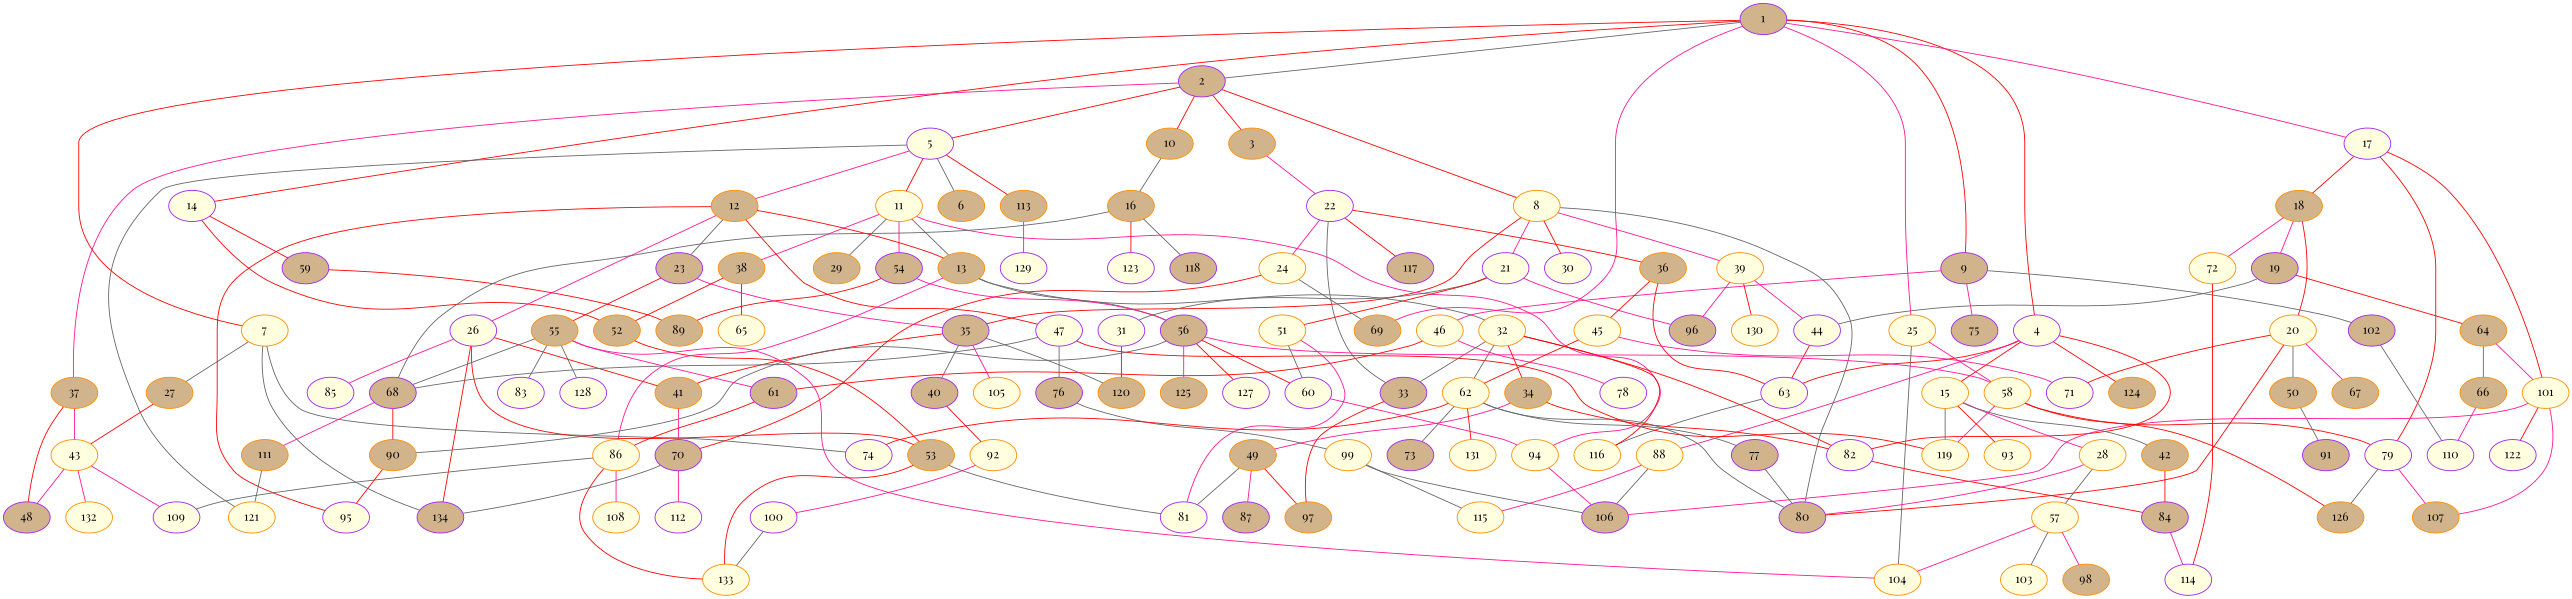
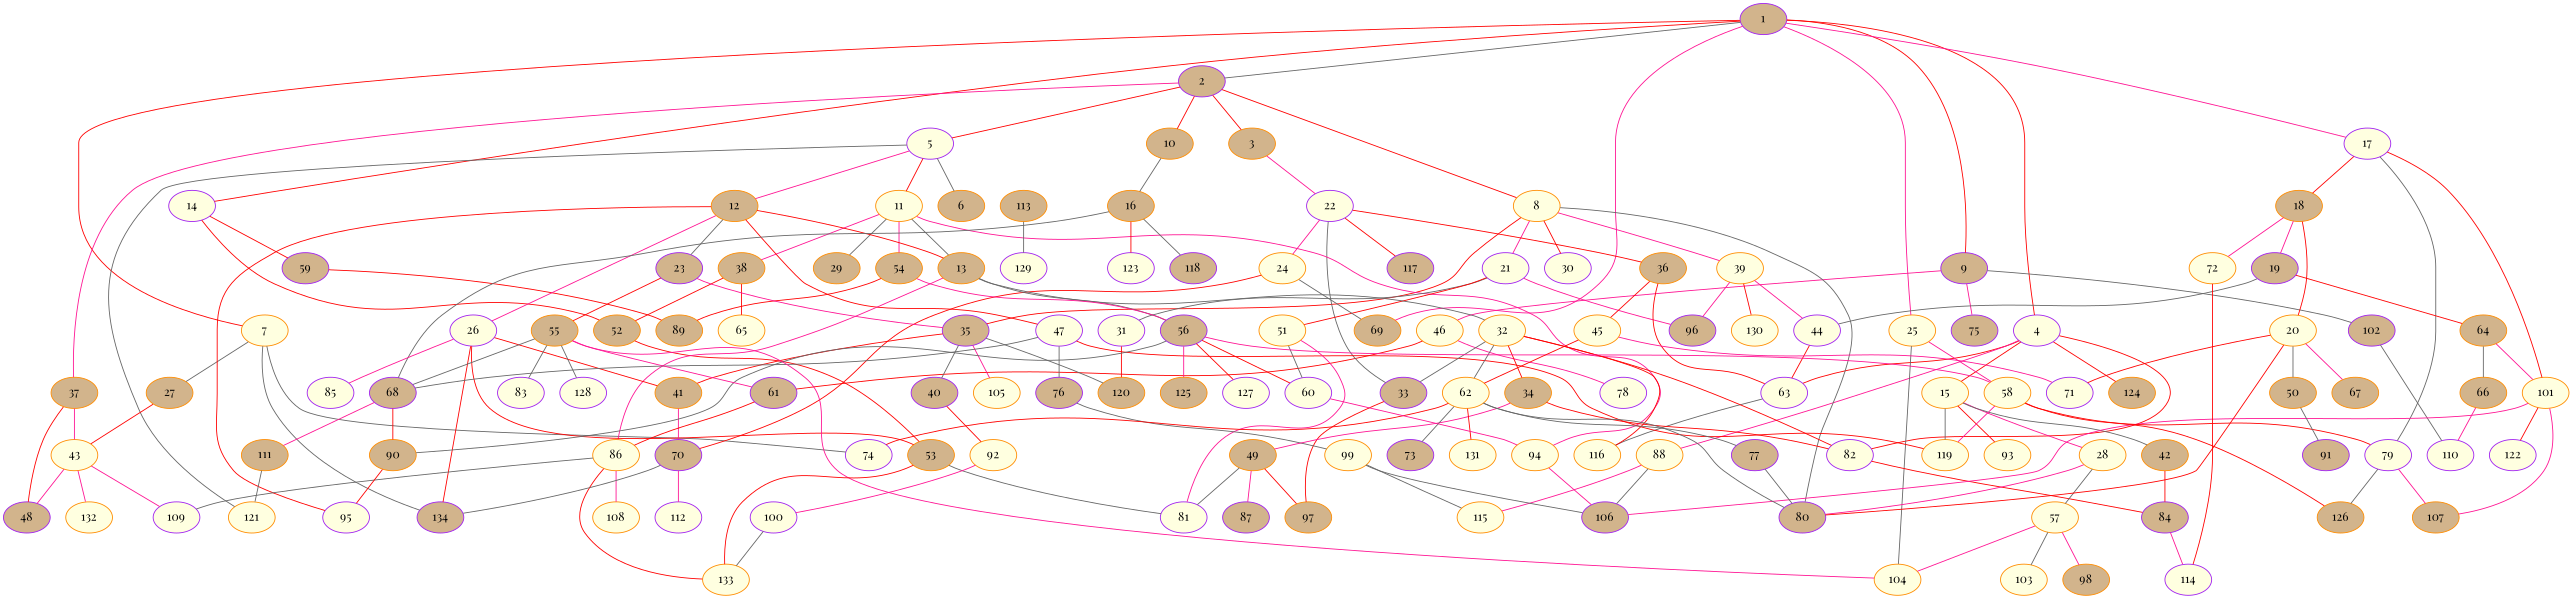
(977, 175) -> none
(1024, 232) -> (1024, 232)
(899, 268) -> (899, 268)
(2436, 295) -> (2436, 295)
